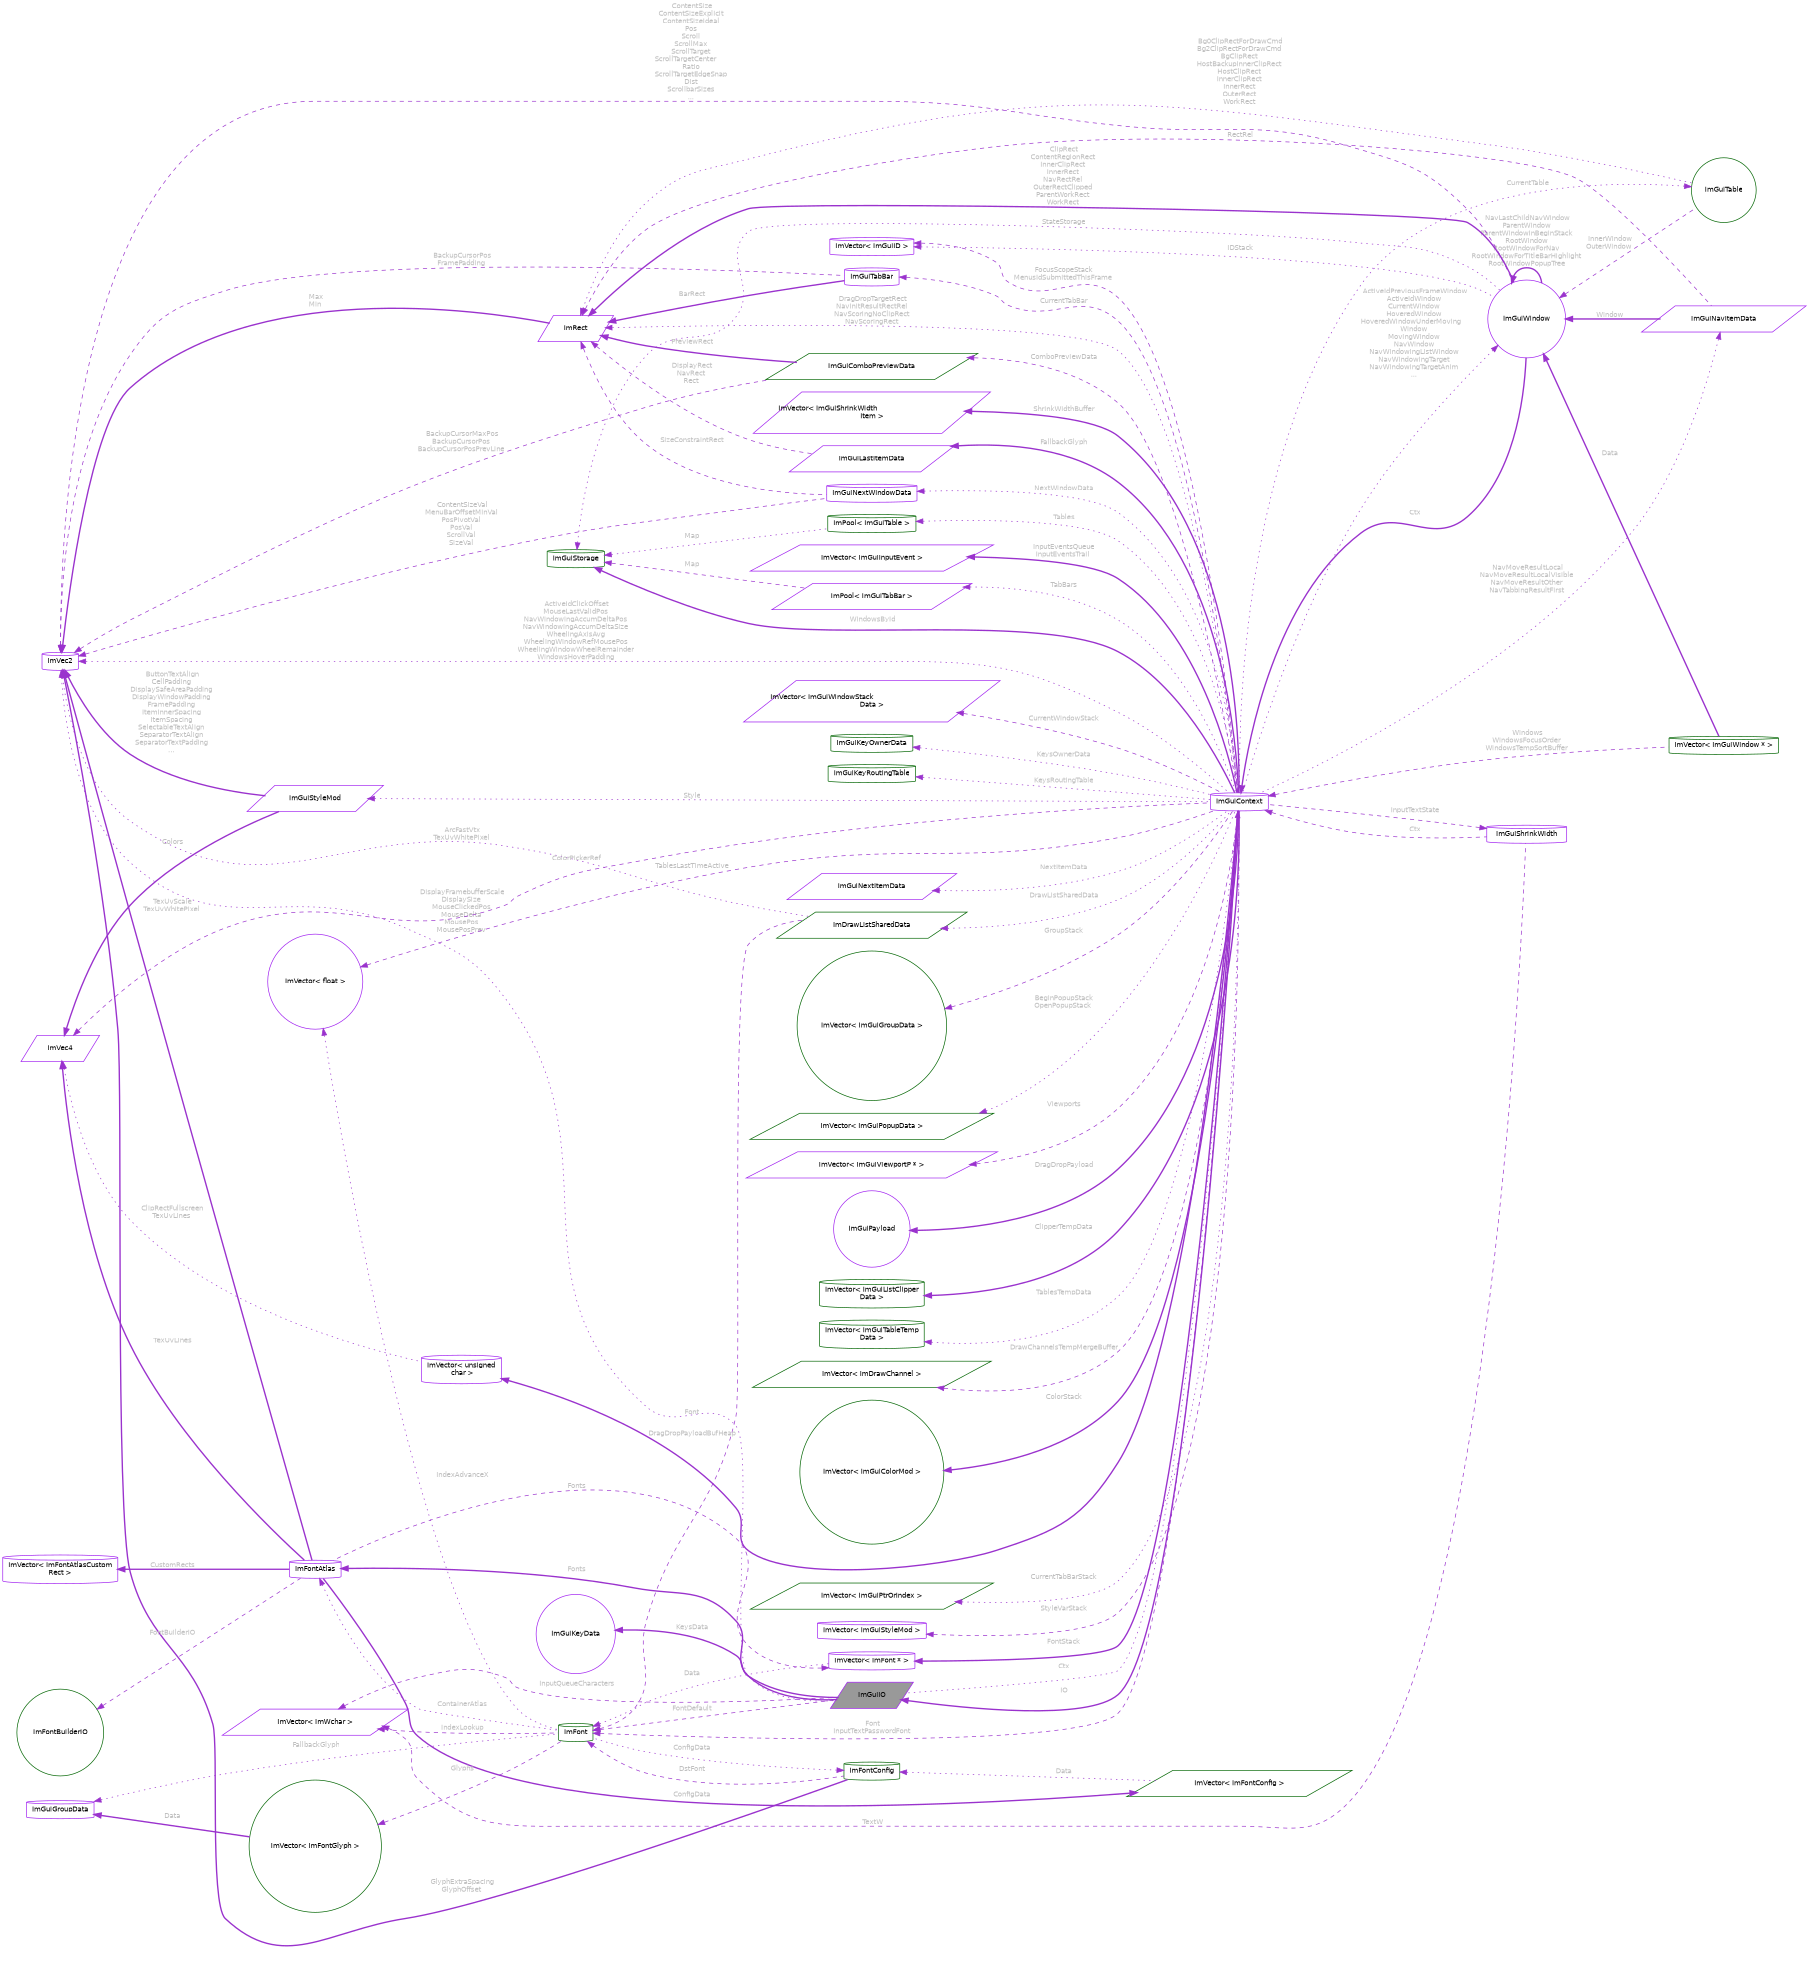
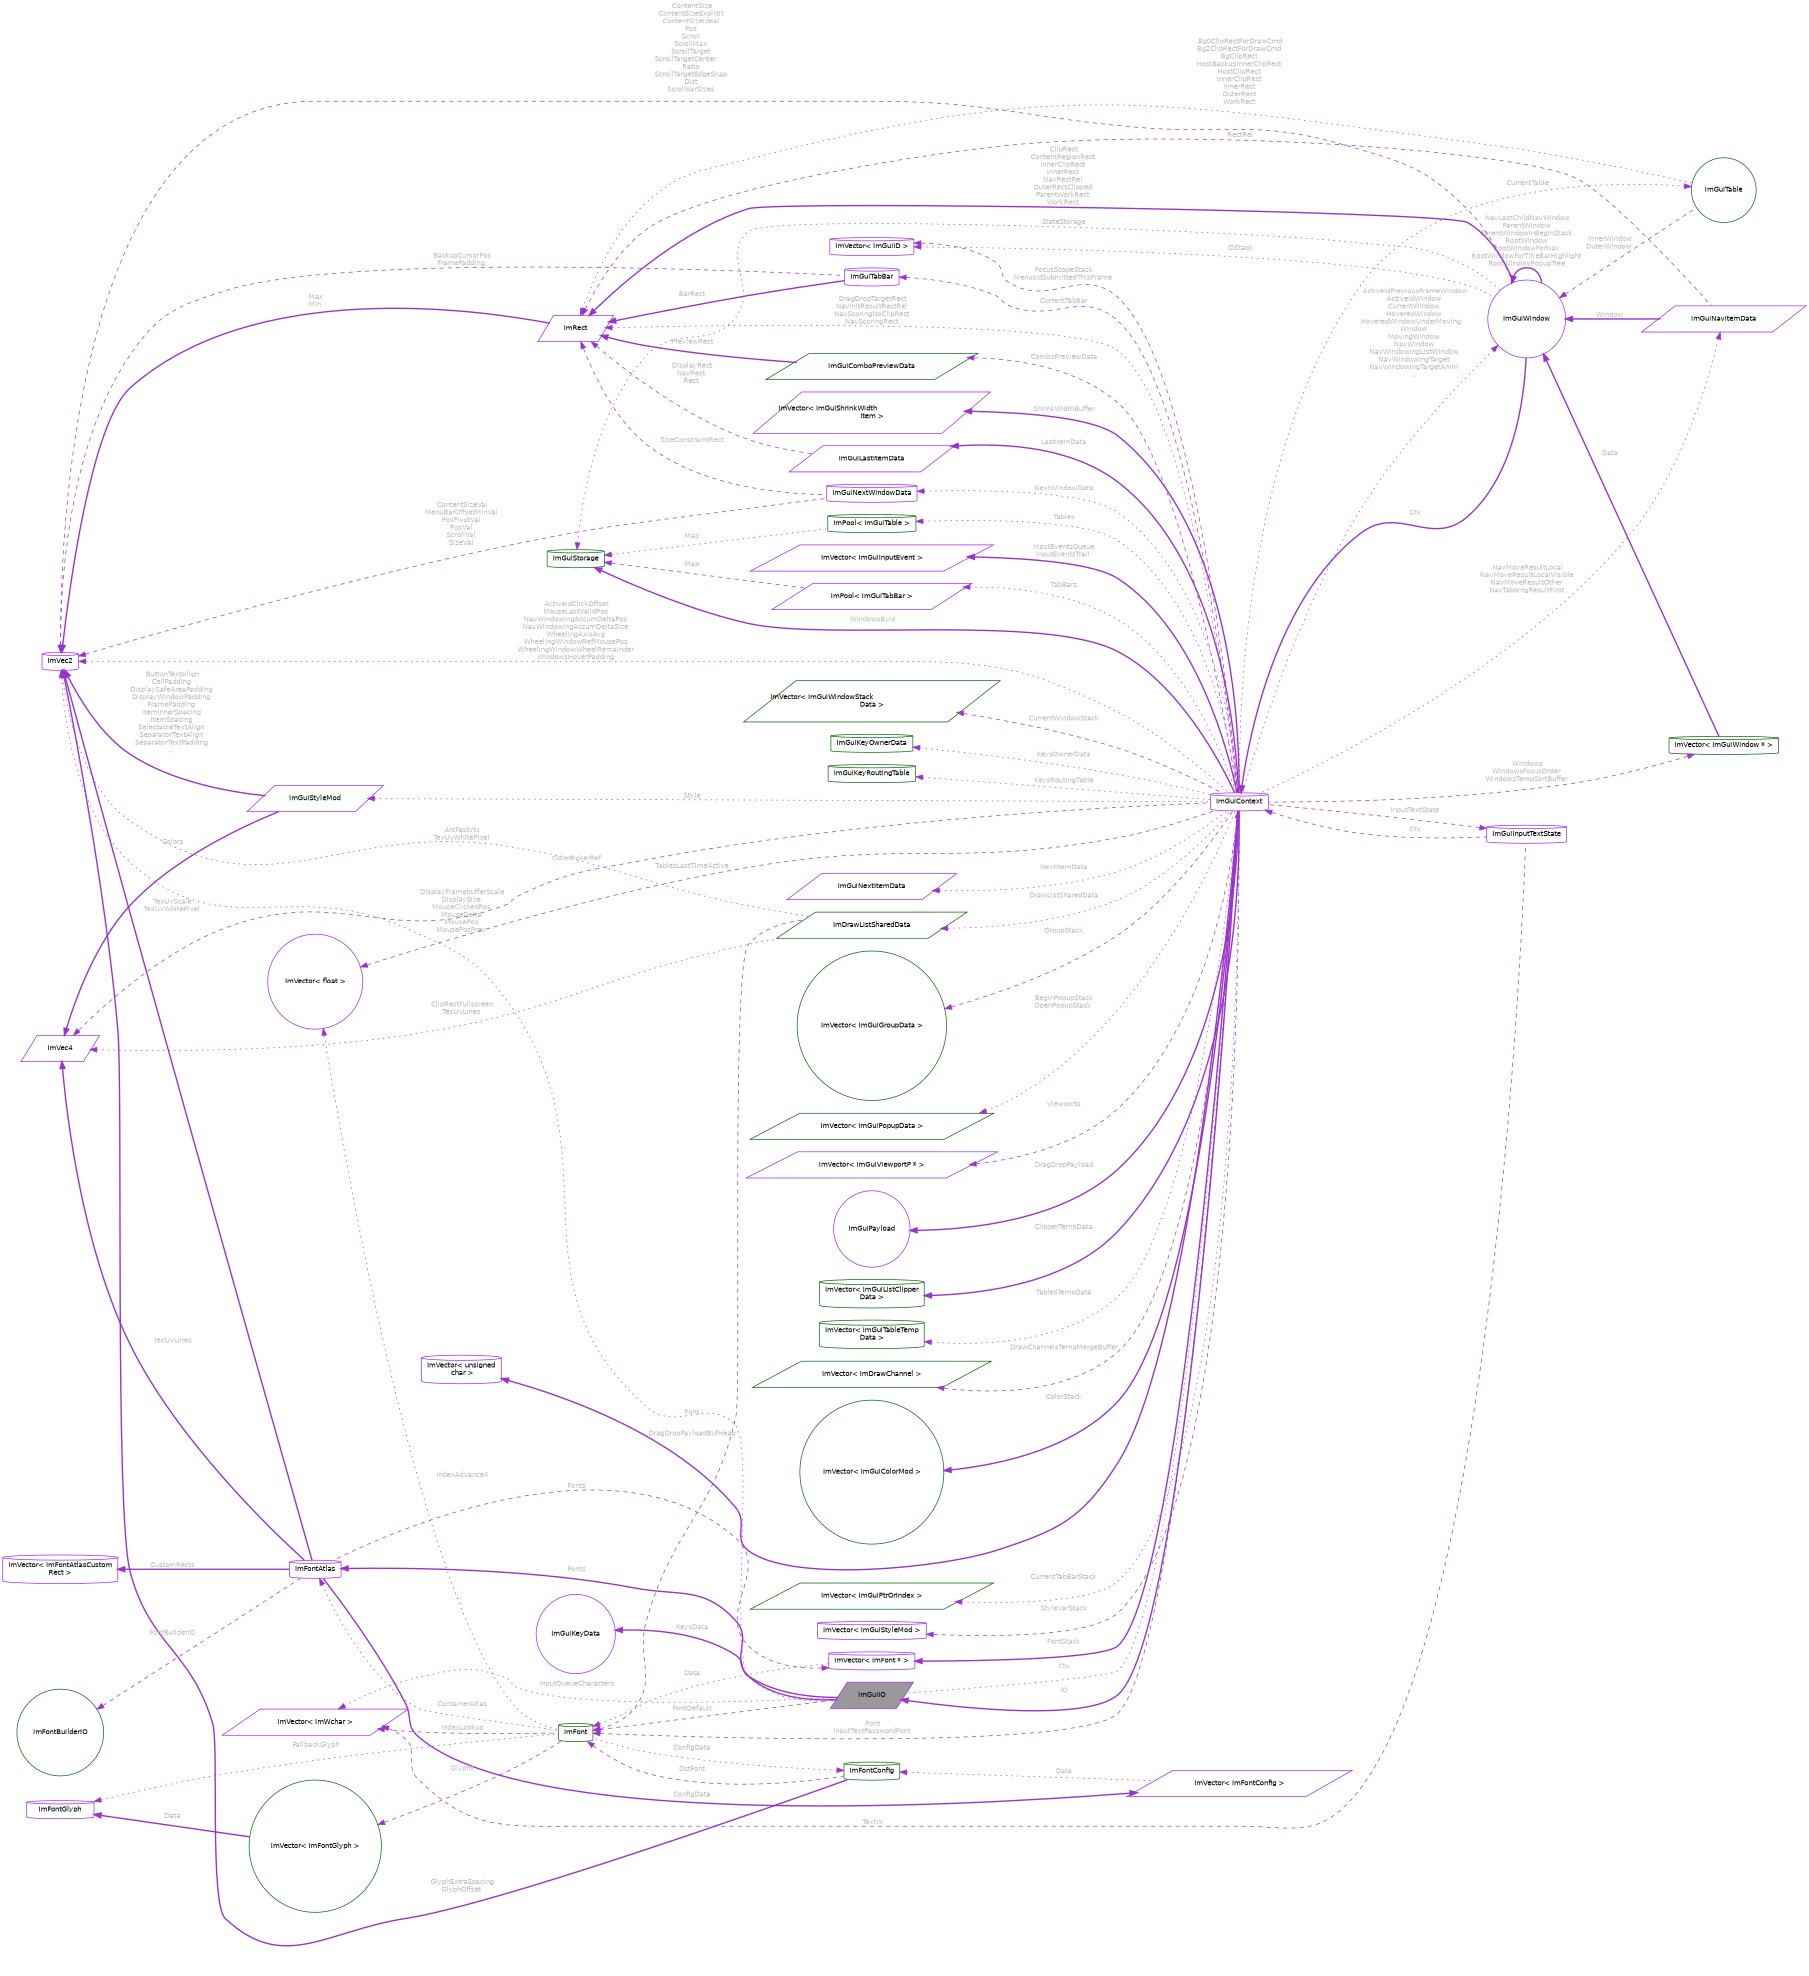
(1063, 443) -> (1063, 443)
(415, 486) -> none
(872, 701) -> (872, 701)
(1471, 762) -> (1480, 794)
(1527, 834) -> (1527, 834)
(193, 1270) -> (444, 1029)
(585, 1699) -> (585, 1699)
(1239, 1783) -> (1239, 1783)
(60, 1810) -> (60, 1810)
